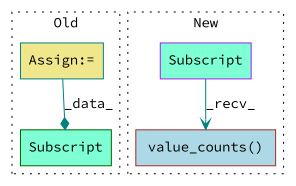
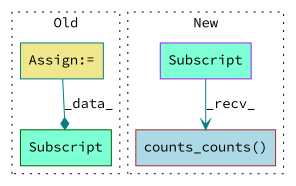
(206, 148) -> (206, 148)
